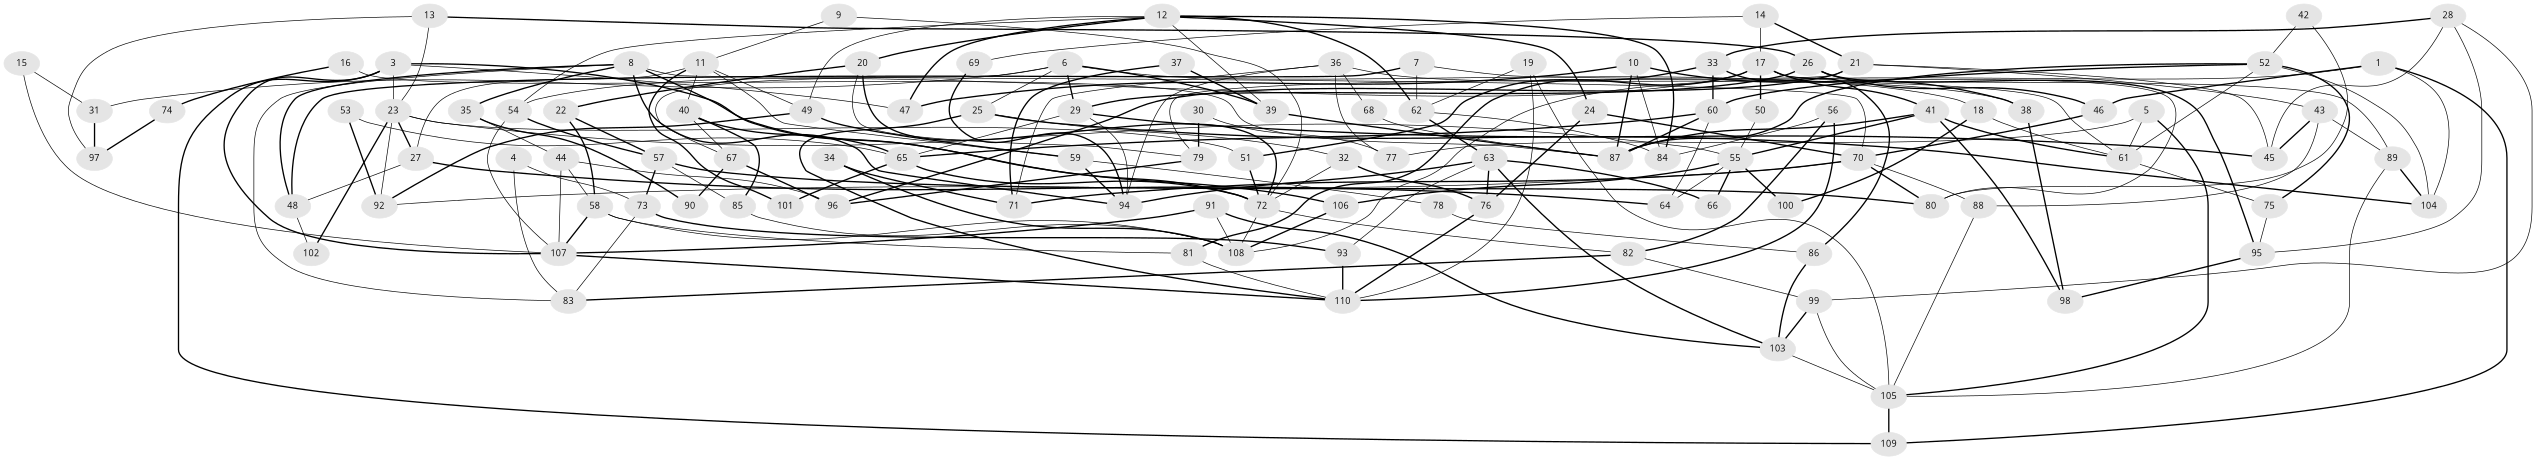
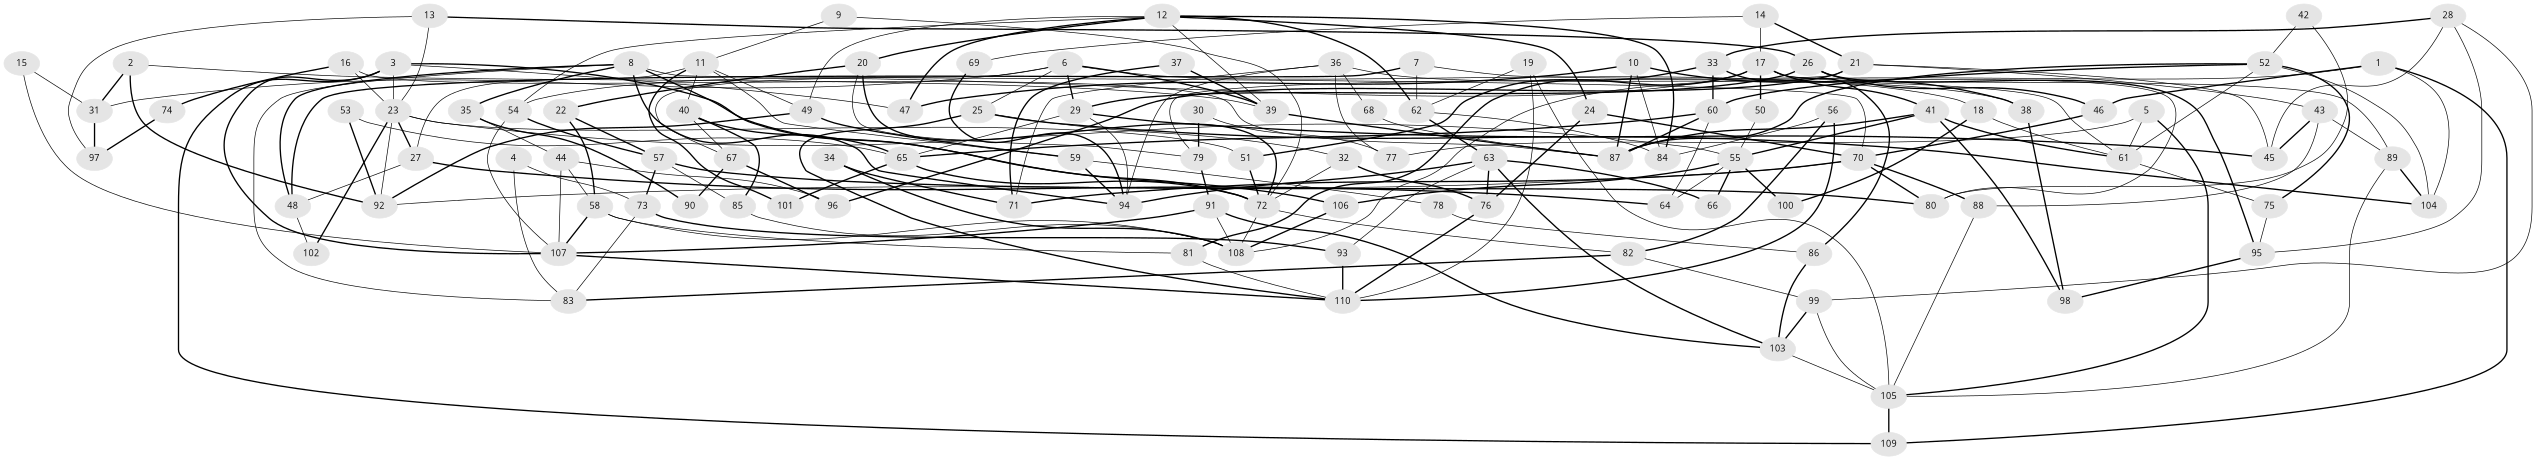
none -> (131, 63)
none -> (368, 86)
(1041, 179) -> (1204, 181)
(1920, 181) -> (1920, 181)
